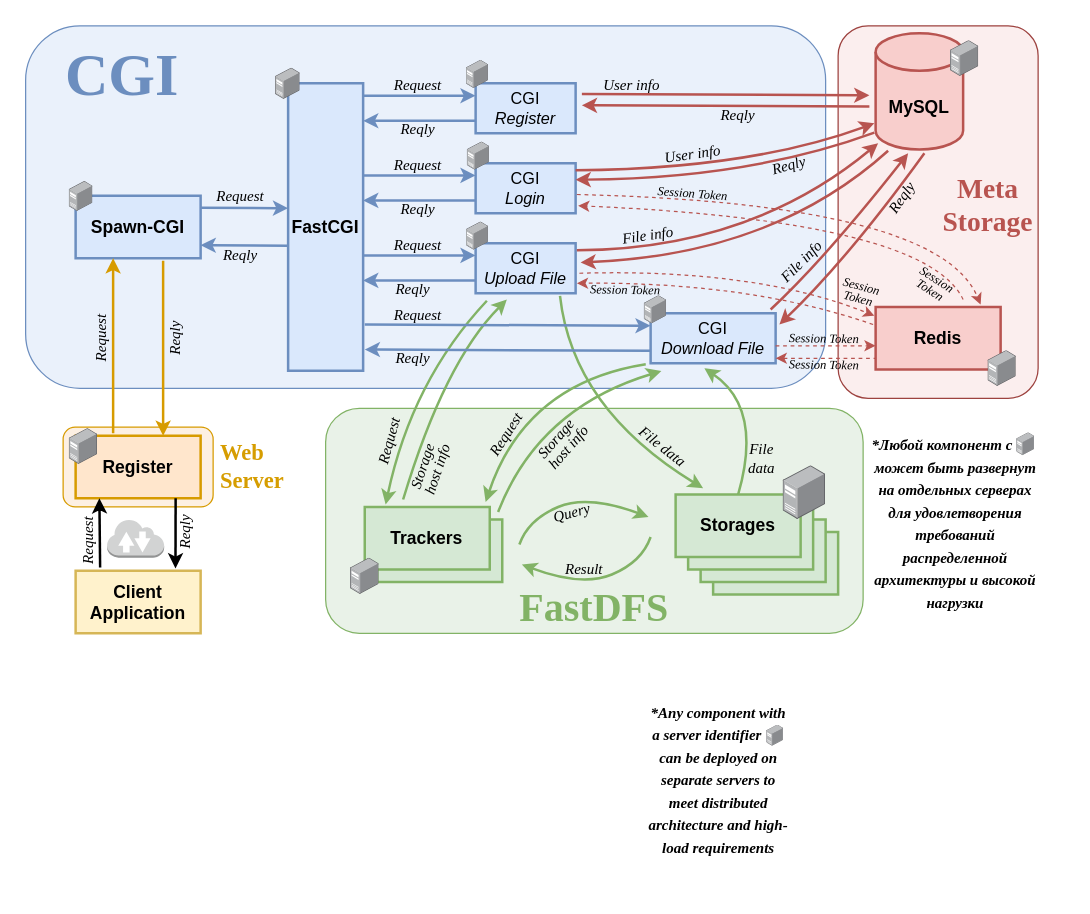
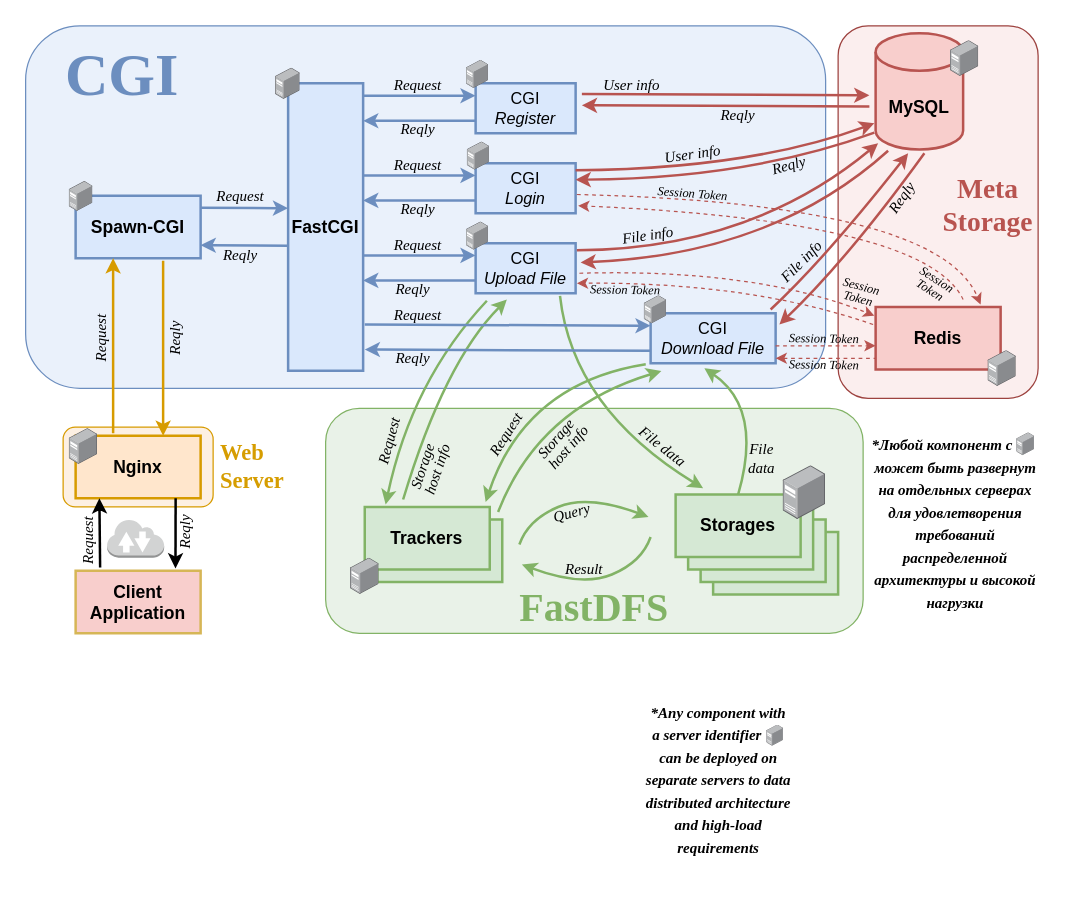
(138, 467) -> (138, 467)
(138, 602) -> (138, 602)
(719, 779) -> (719, 779)
